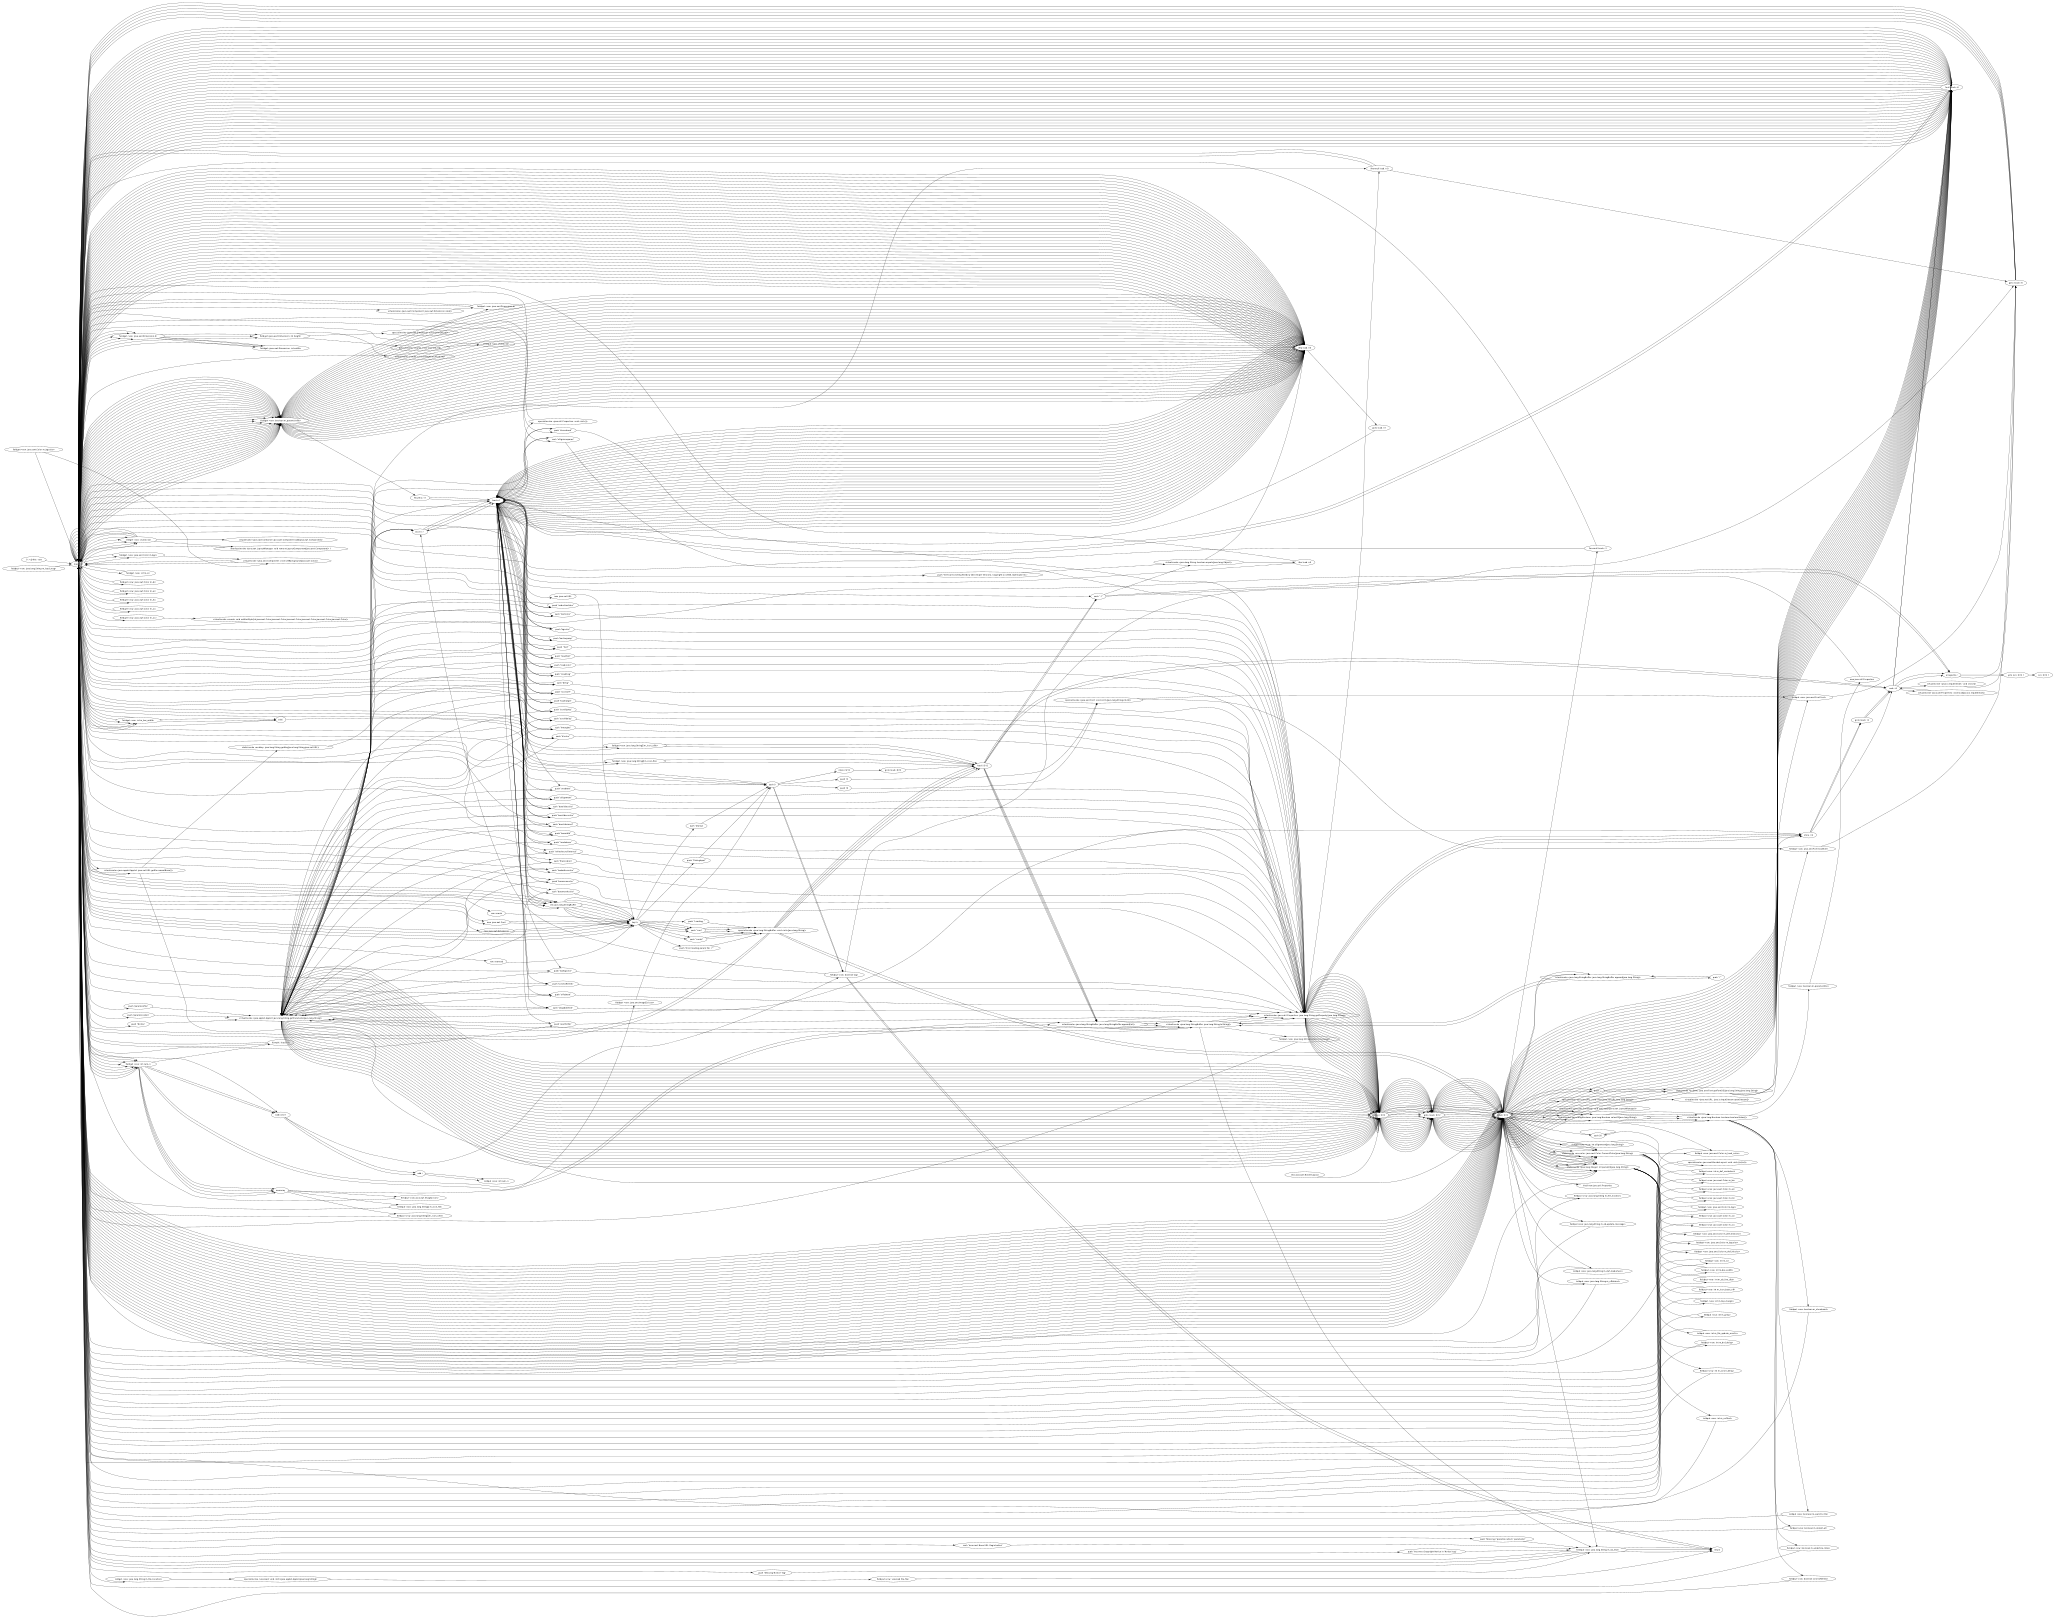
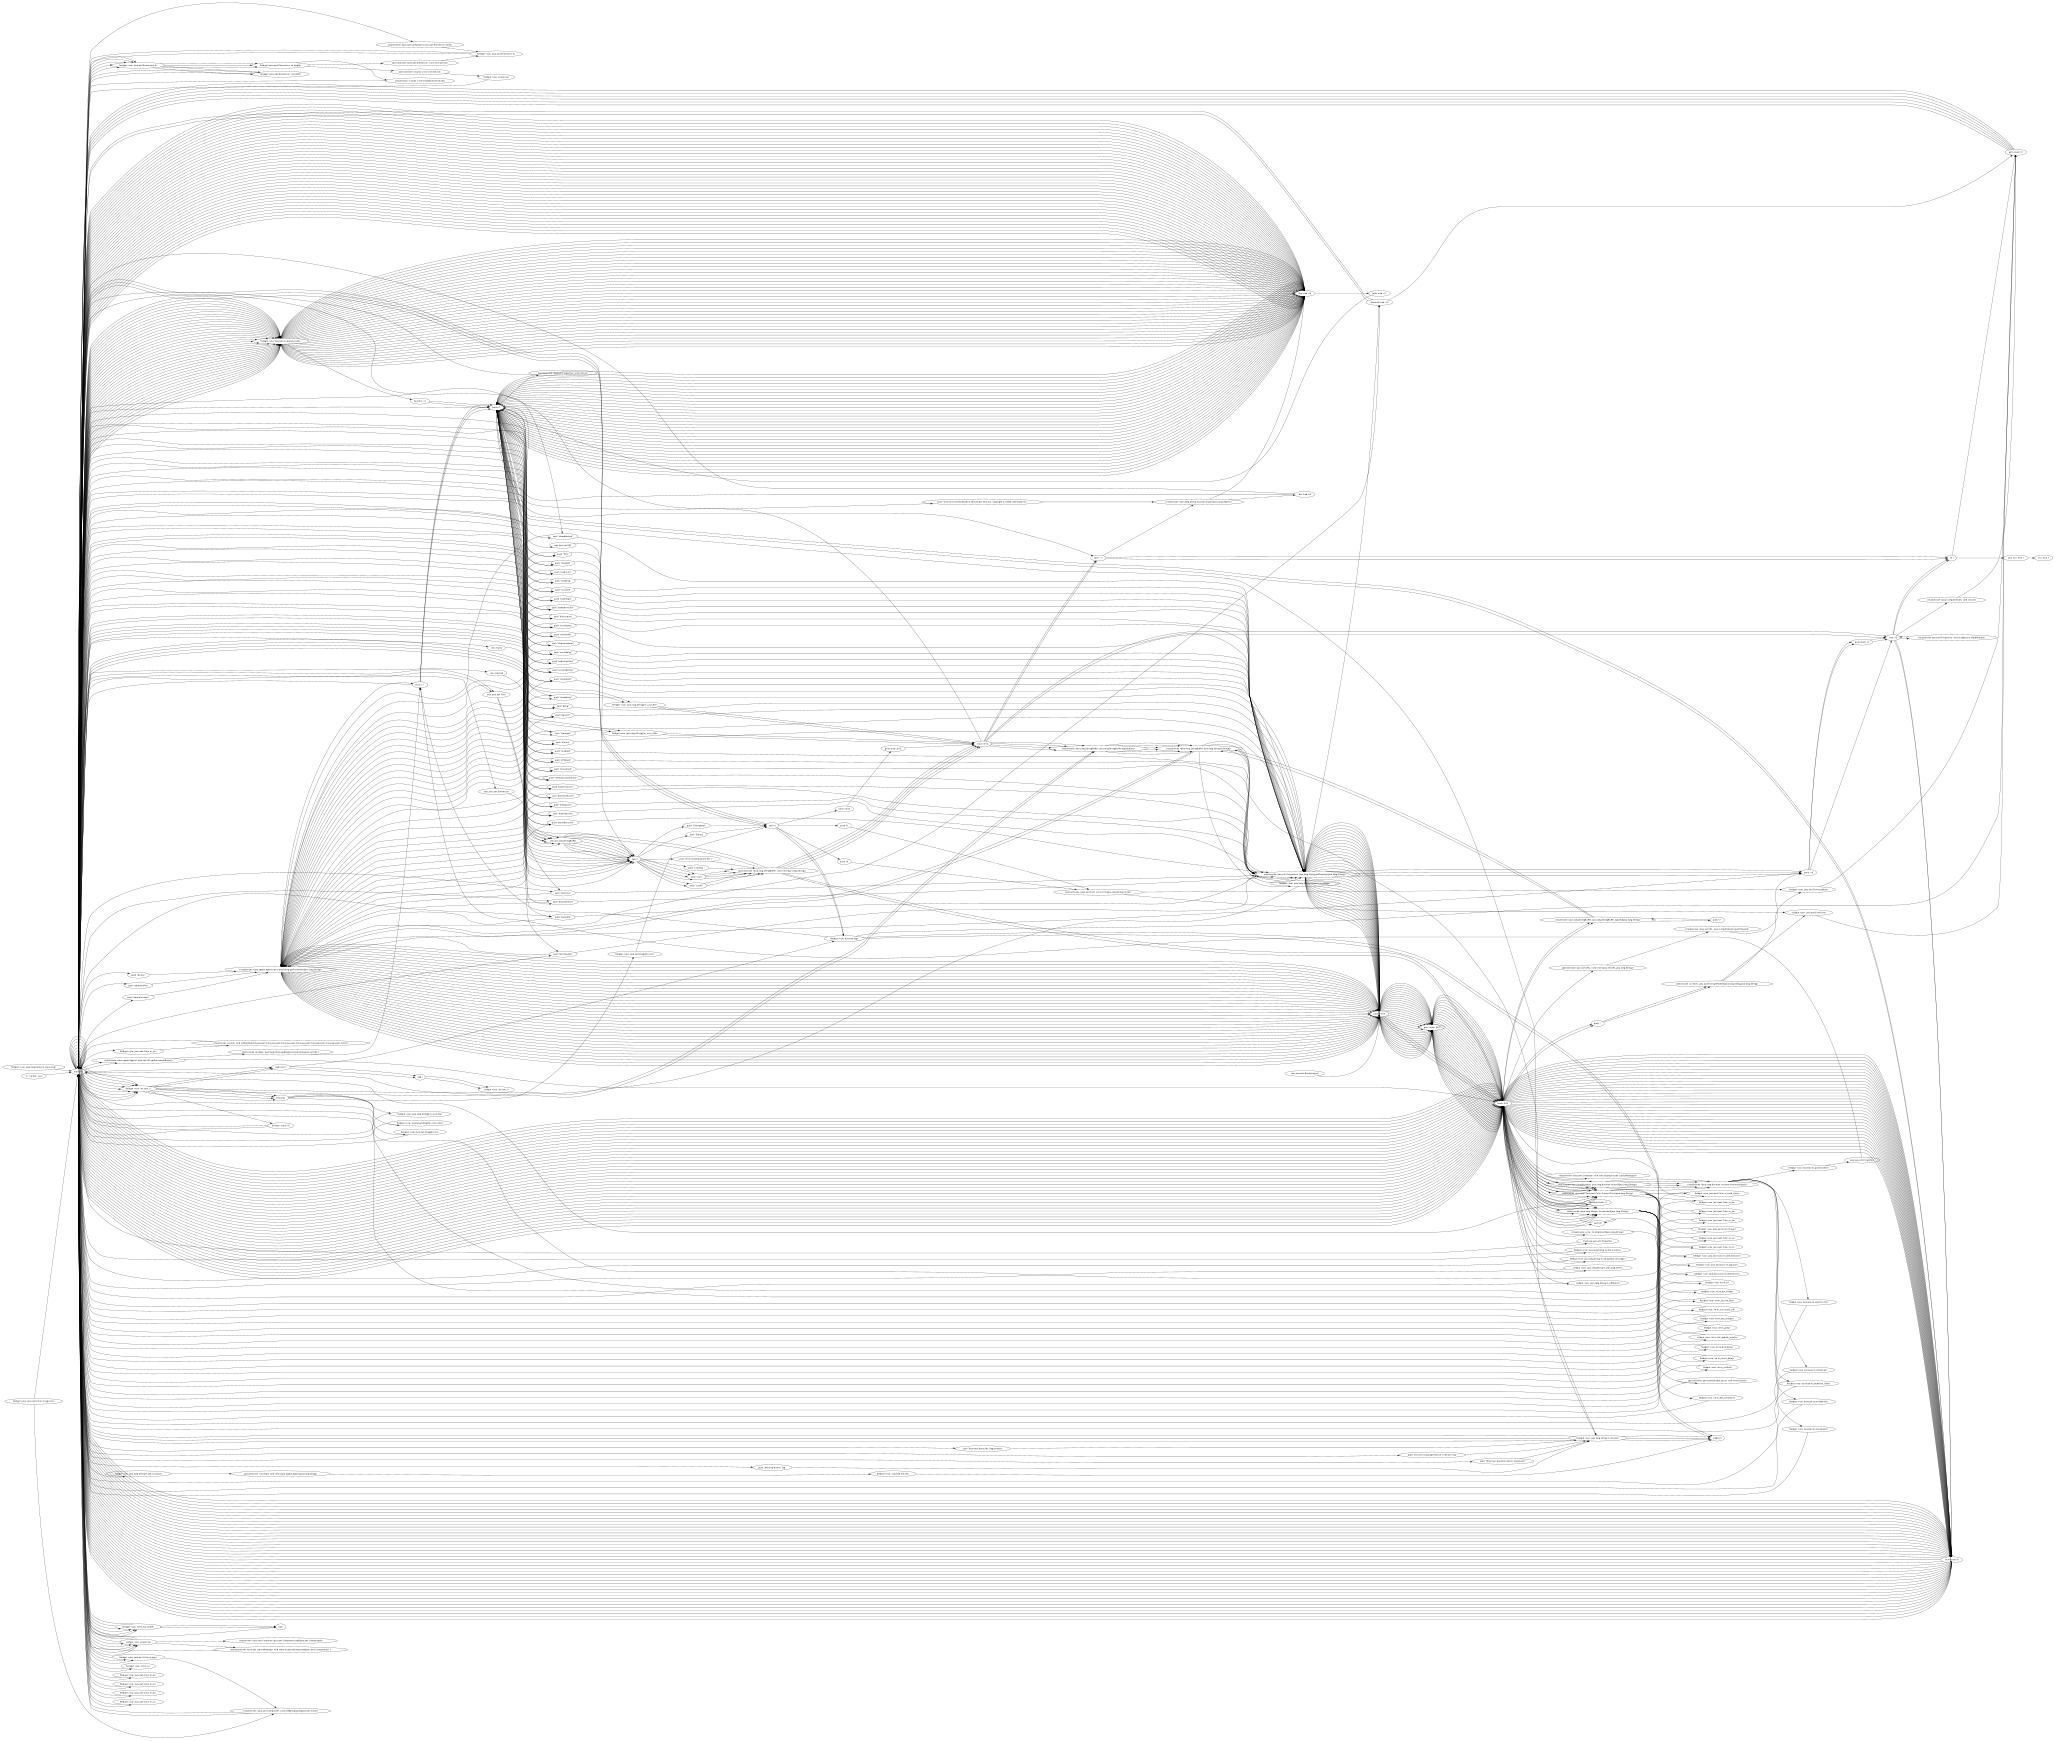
(1952, 675) -> (1952, 558)
(529, 777) -> none
(1717, 1550) -> (1717, 1438)
